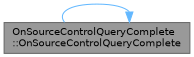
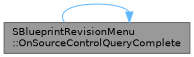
(97, 38) -> (97, 38)
